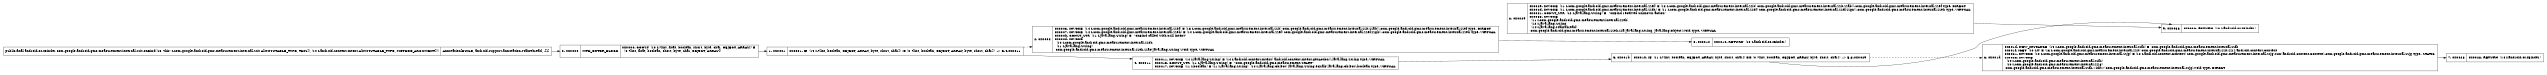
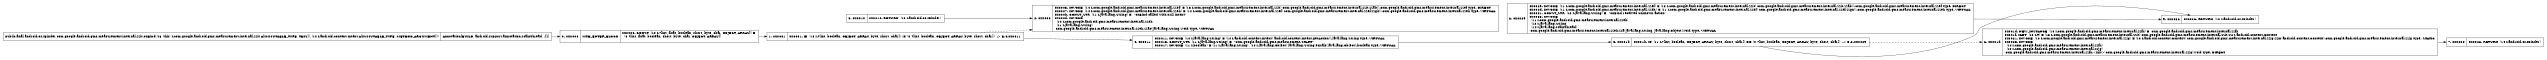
(1594, 41) -> (987, 18)
